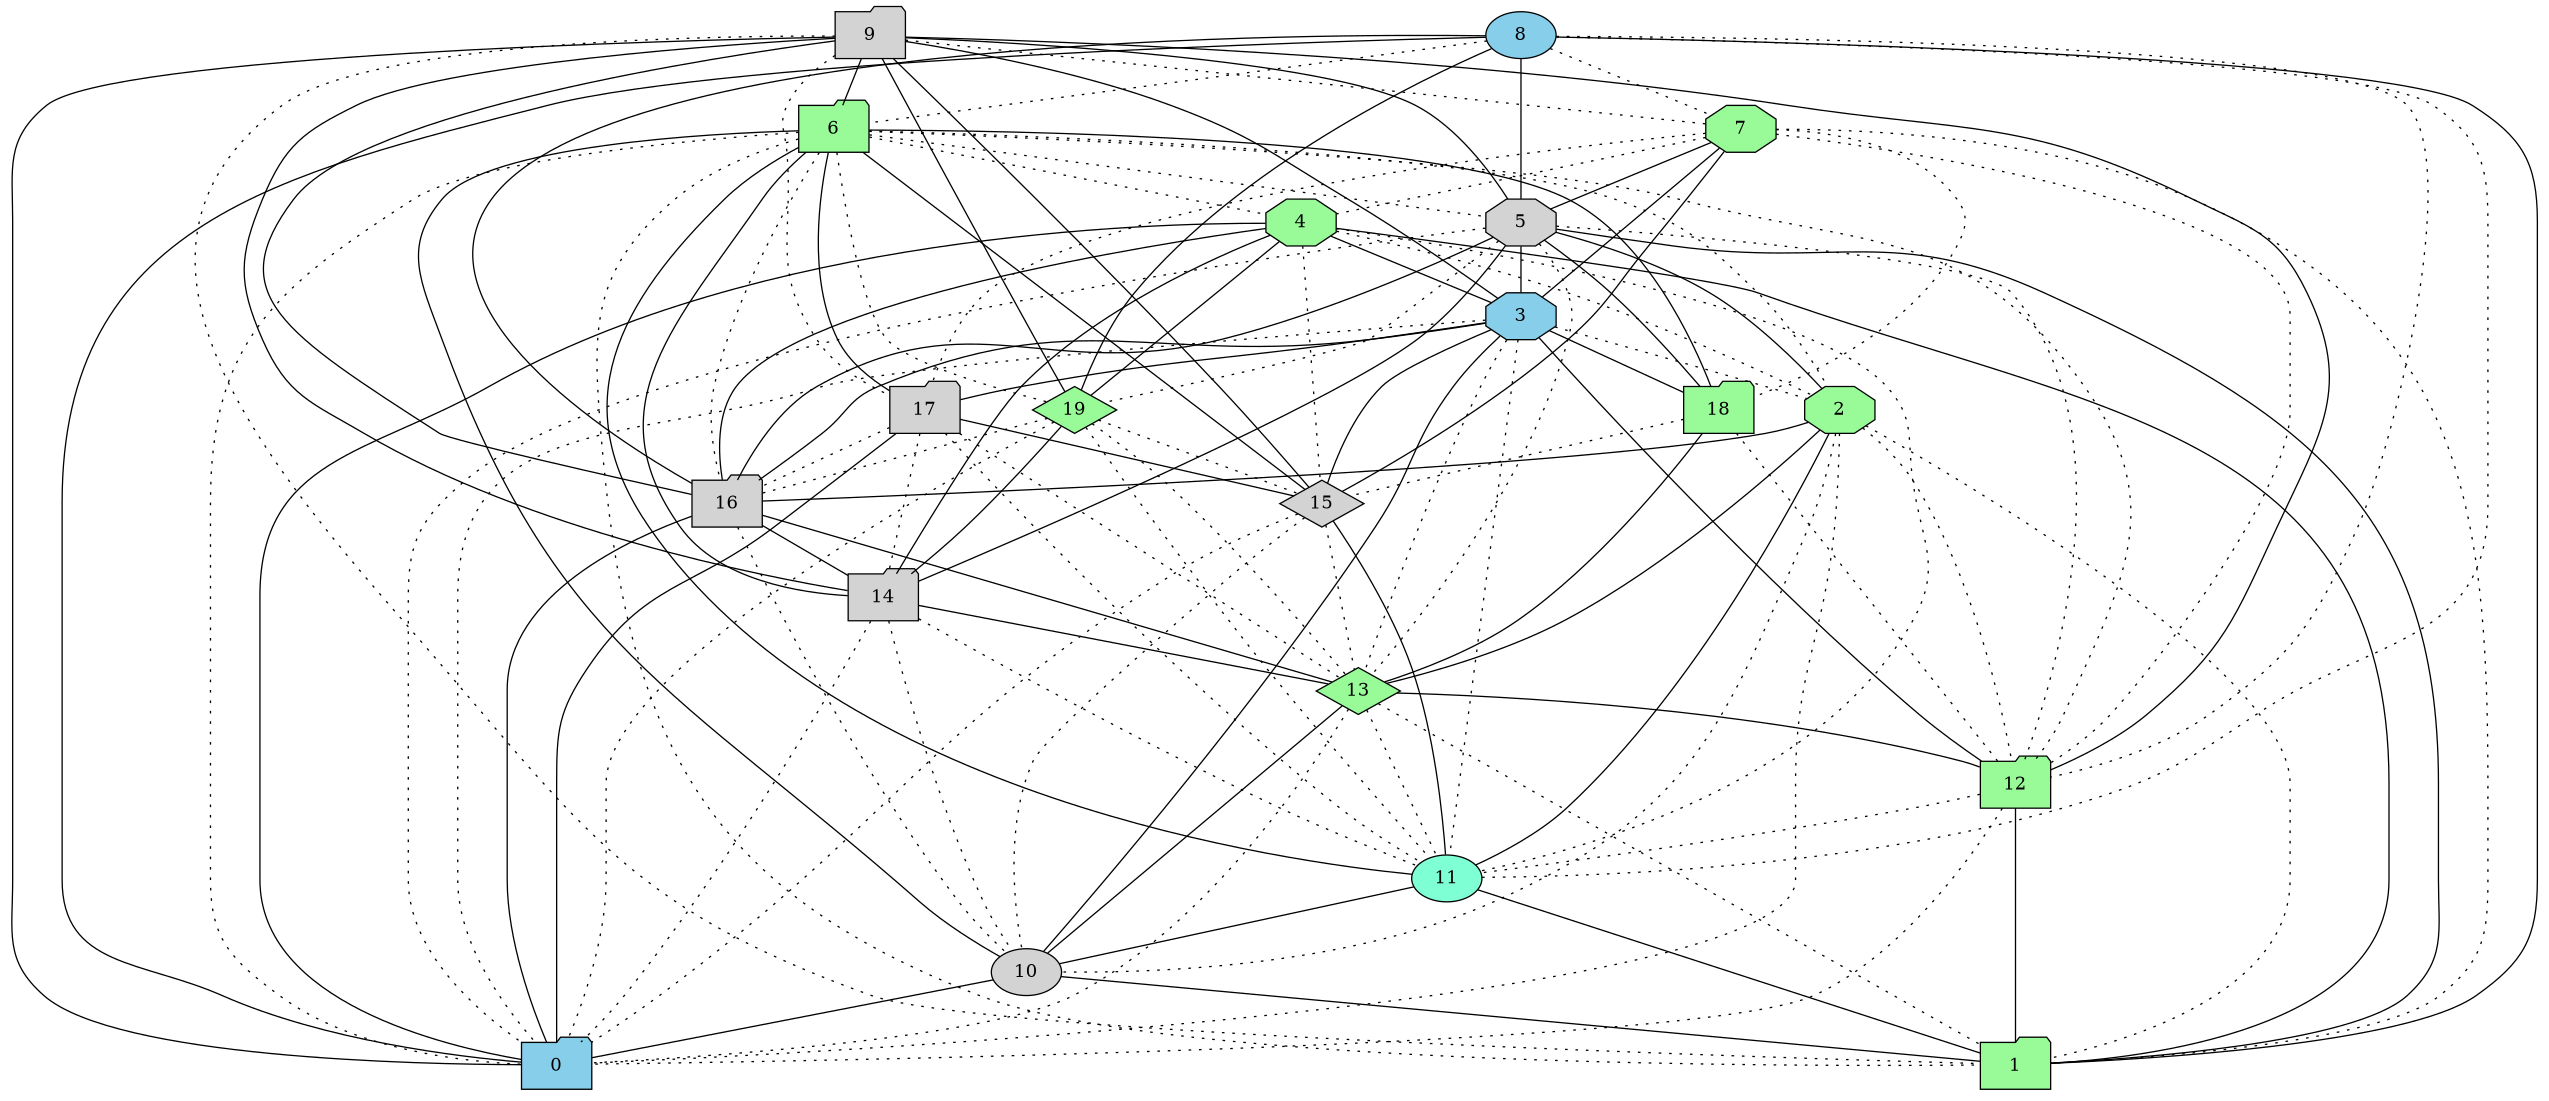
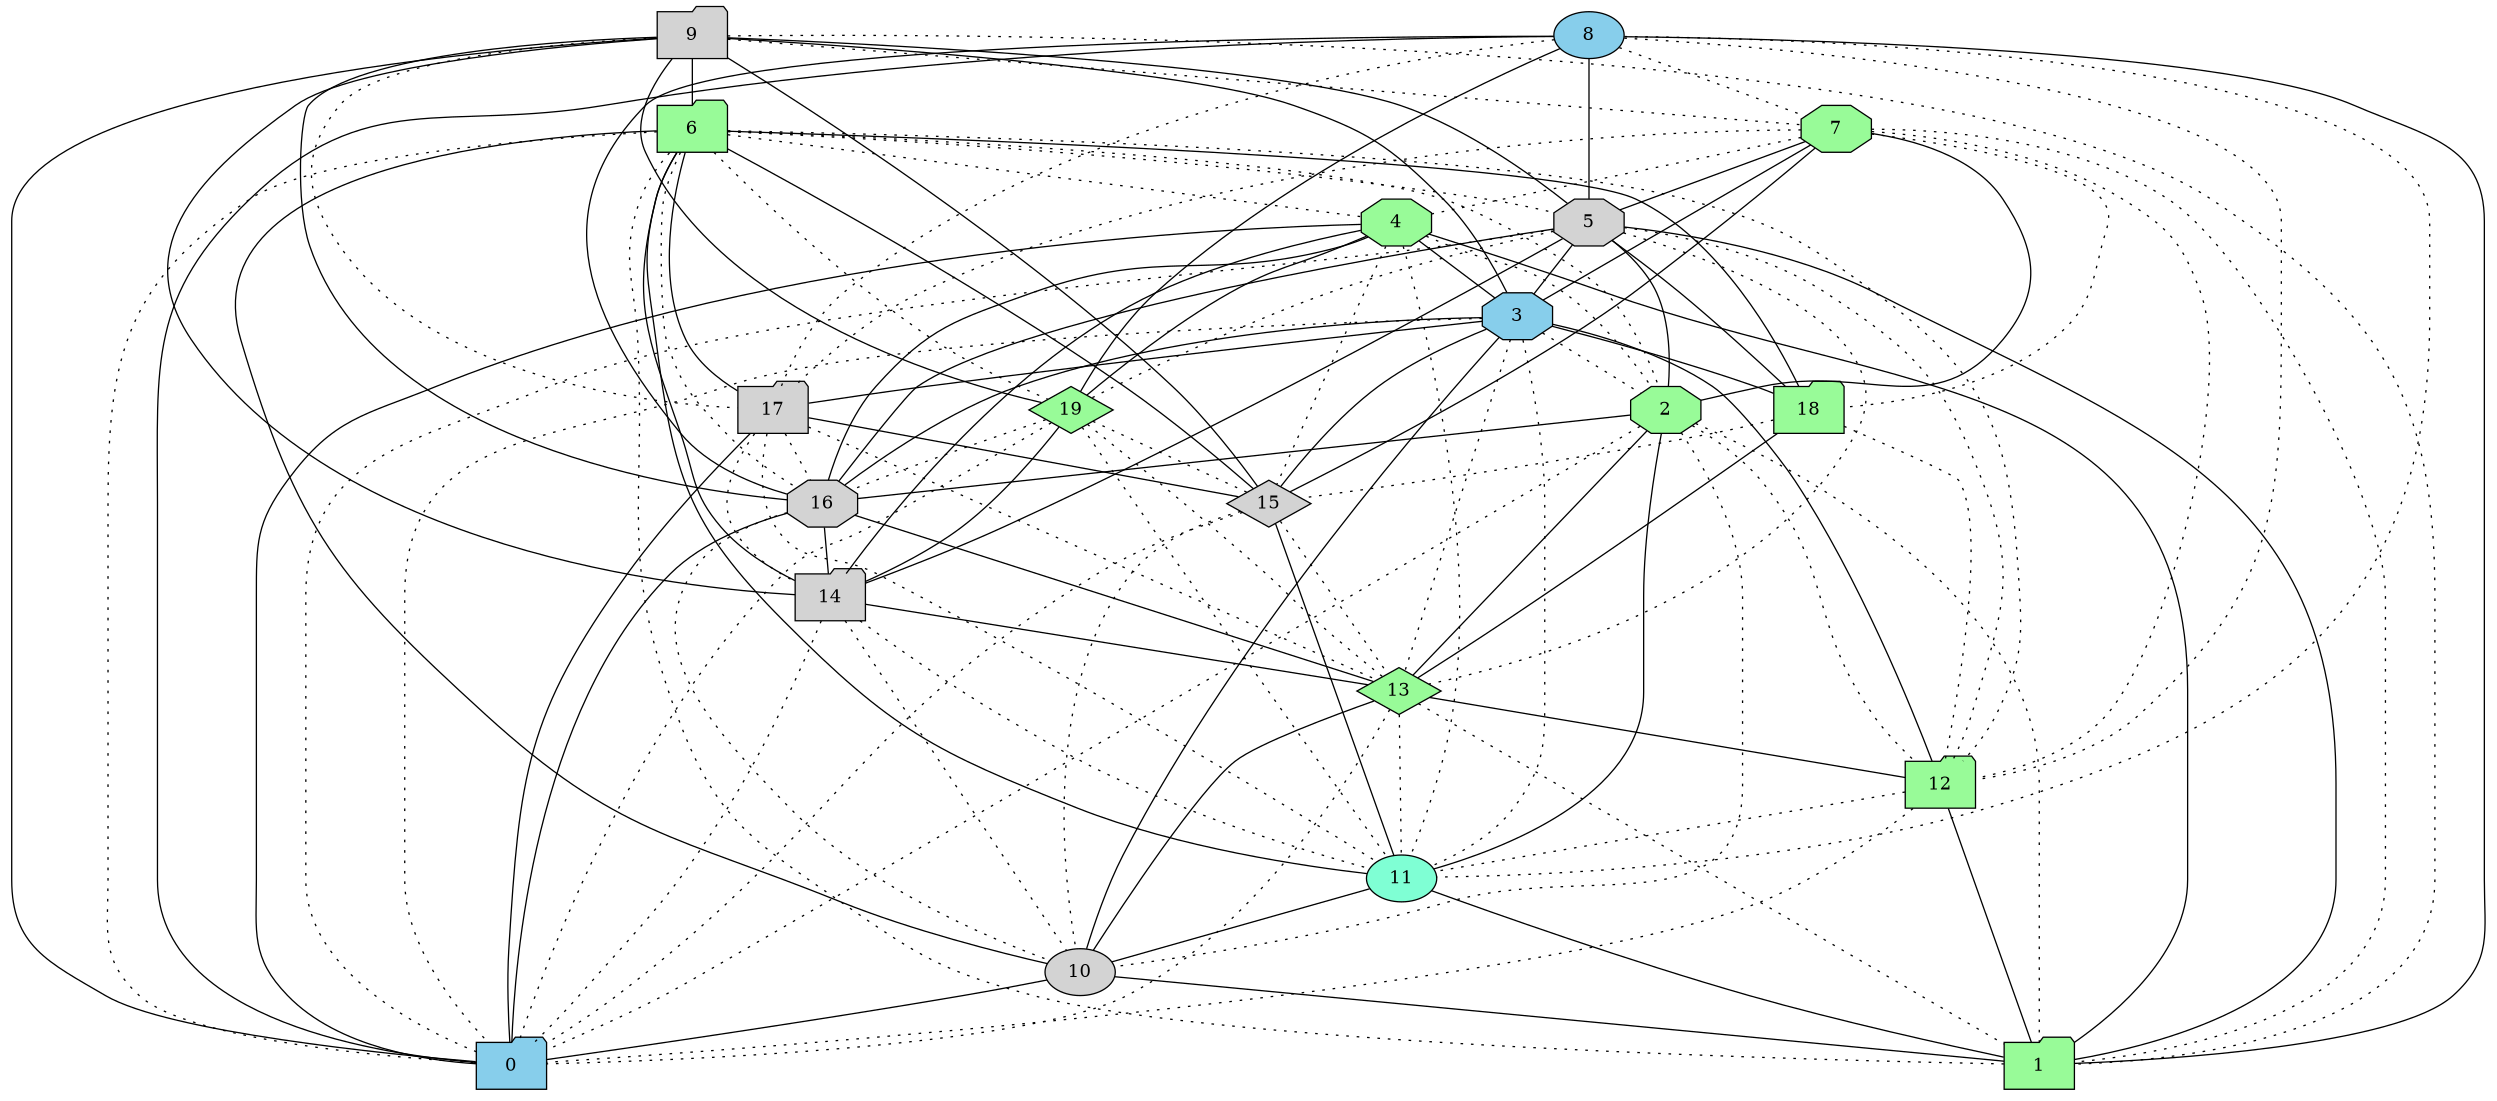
(1178, 82) -> (1148, 130)
(1924, 123) -> none
none -> (1998, 345)
(727, 504) -> (822, 504)
